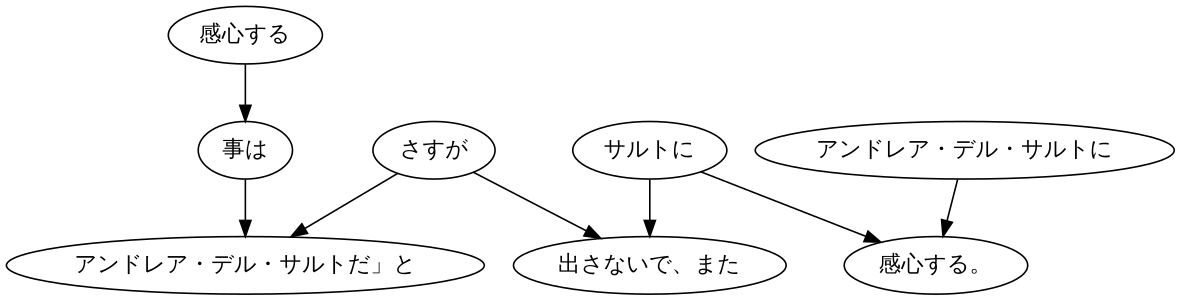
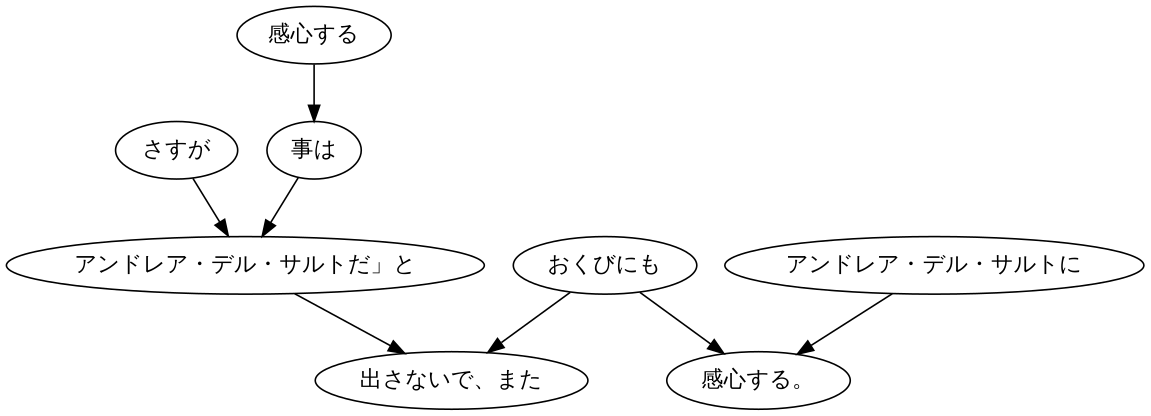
(650, 150) -> (605, 265)
(530, 202) -> (343, 320)
